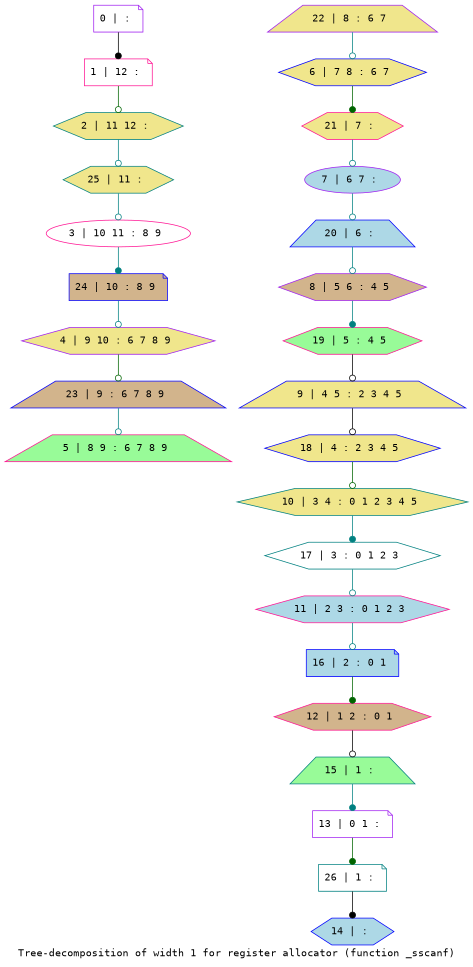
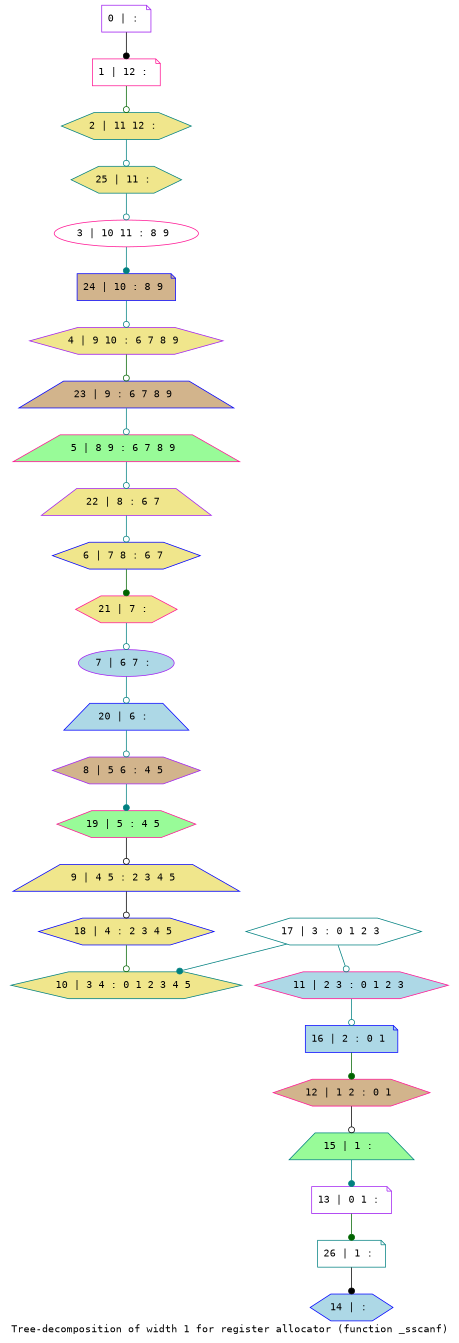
none -> (126, 472)
(353, 526) -> (235, 957)
